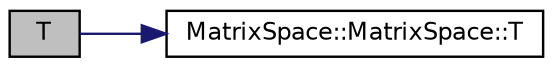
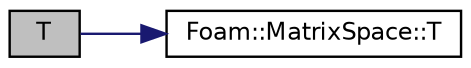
(355, 34) -> (314, 34)
